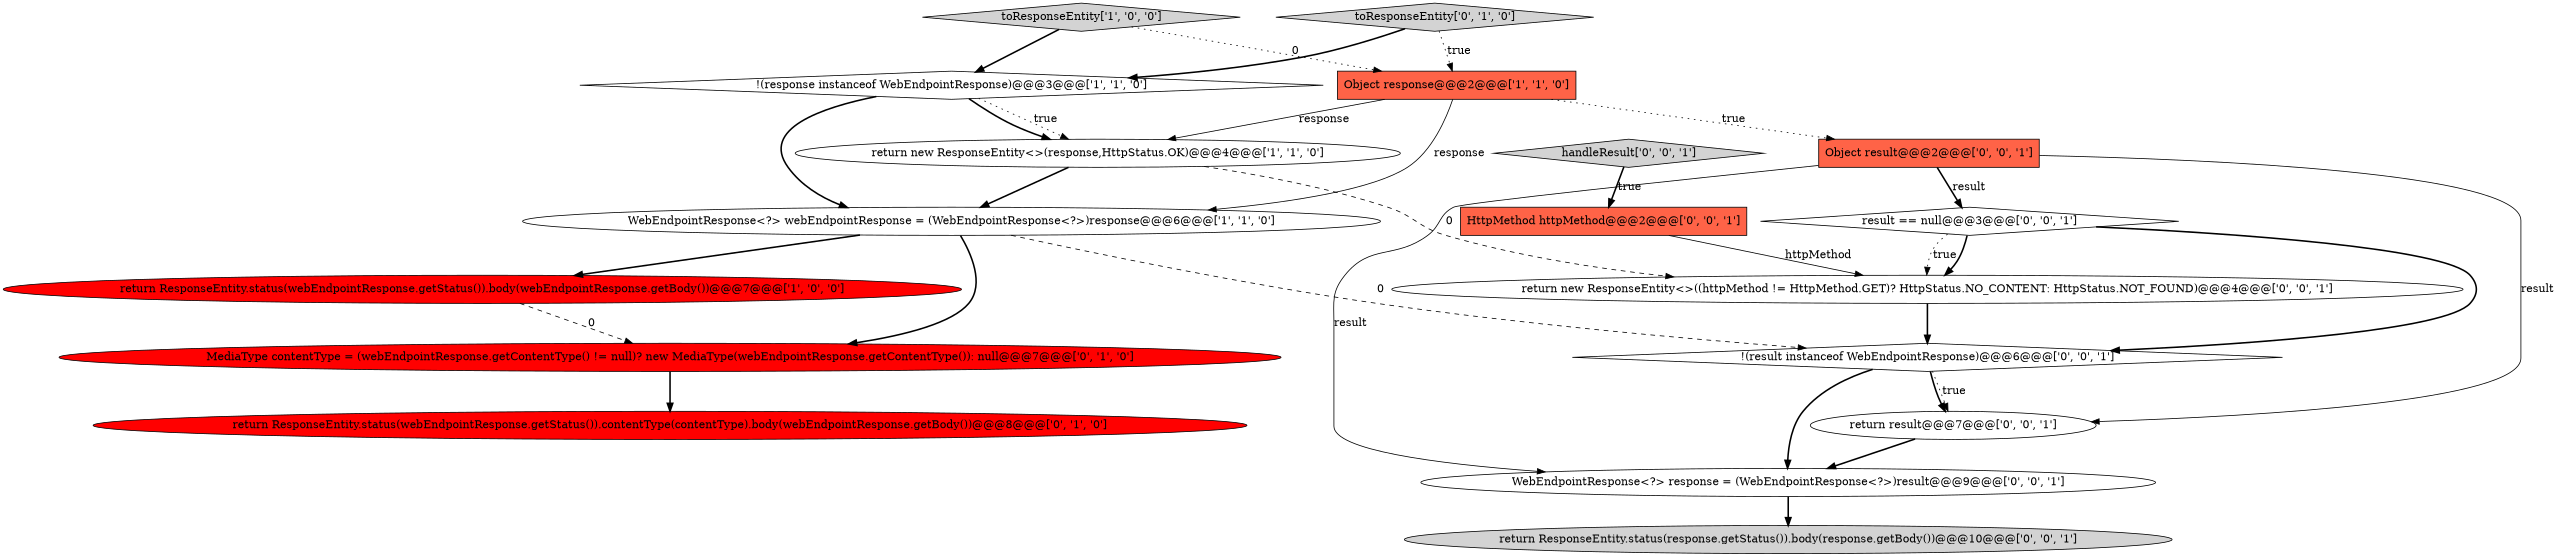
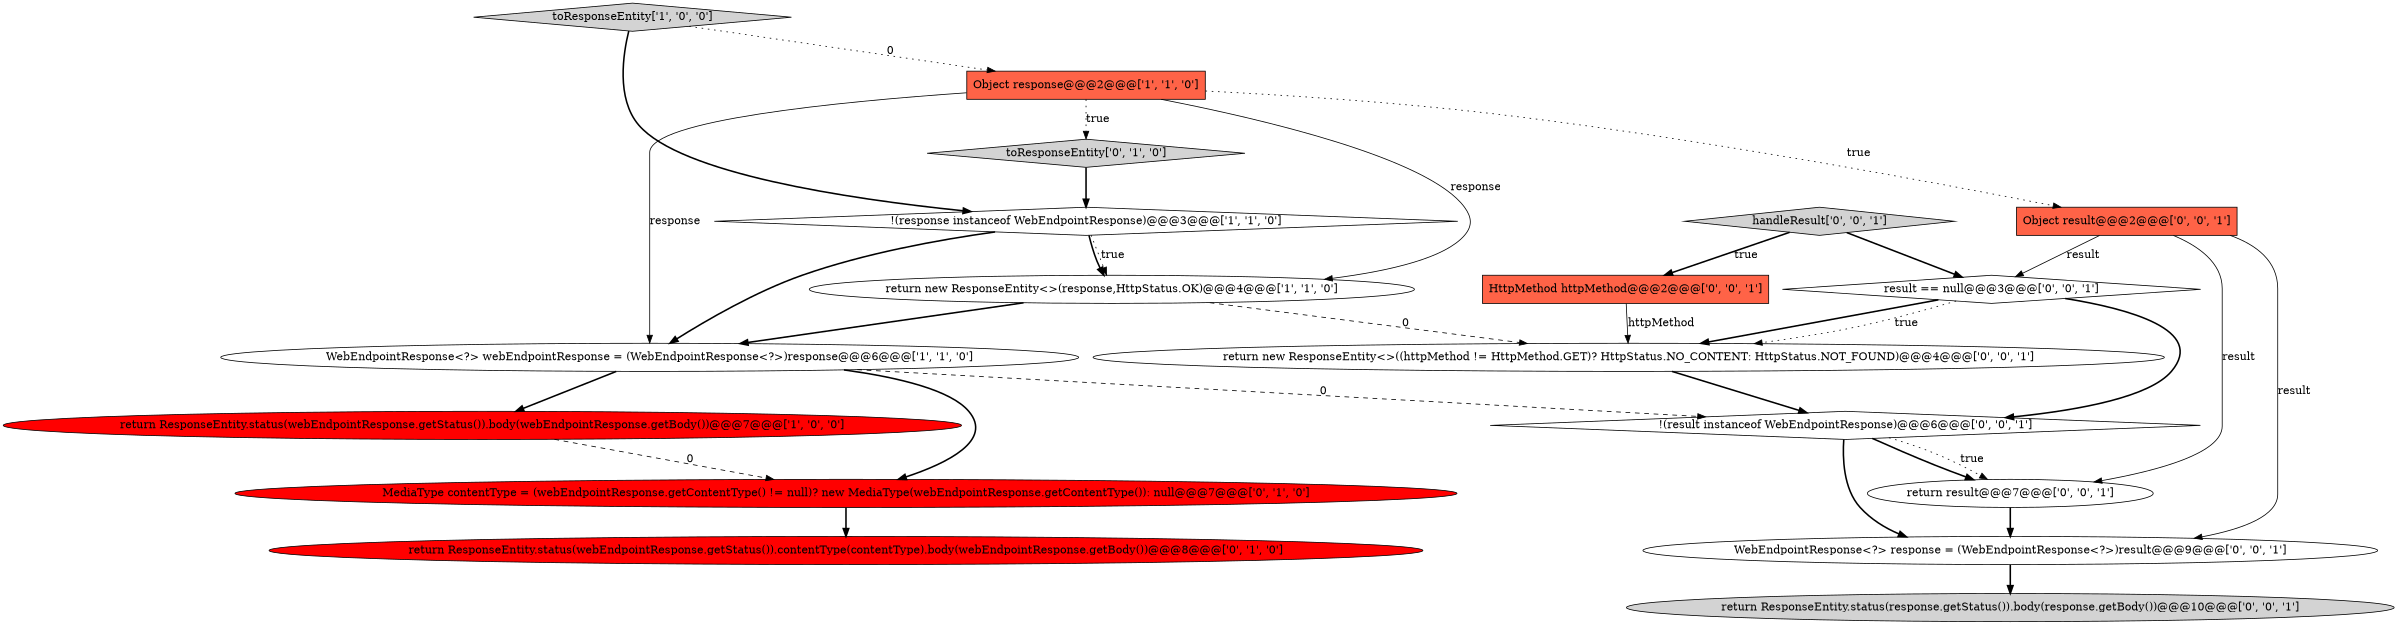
(1444, 47) -> (1086, 115)
(1947, 184) -> (2061, 254)
none -> (1901, 253)
